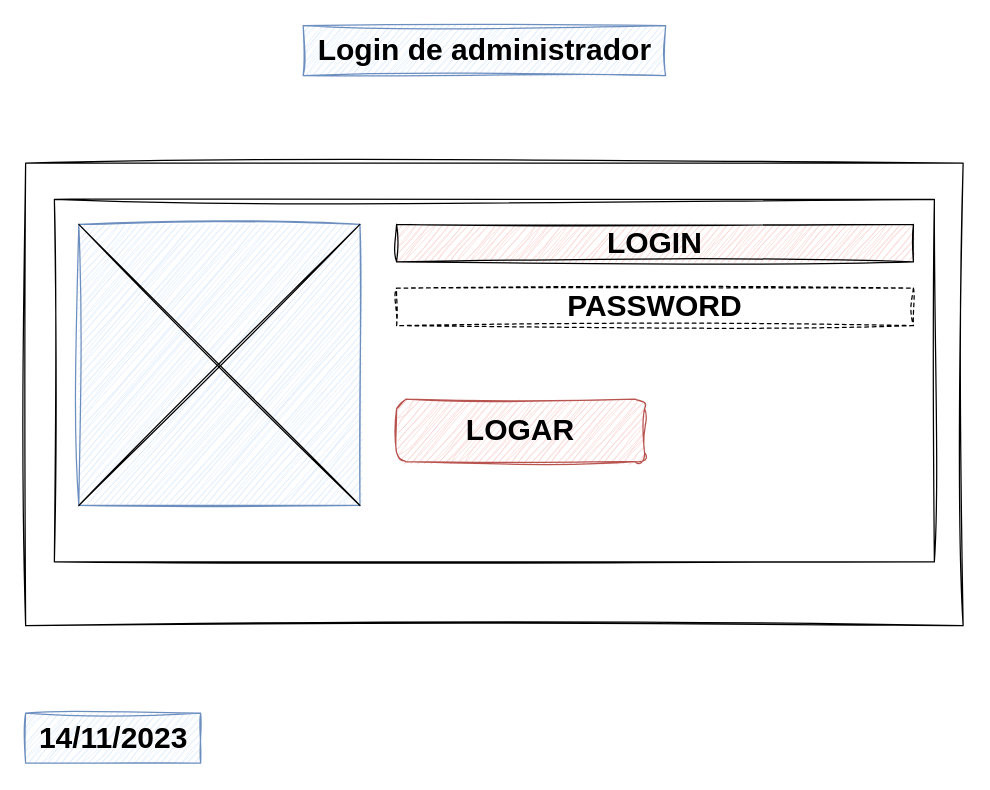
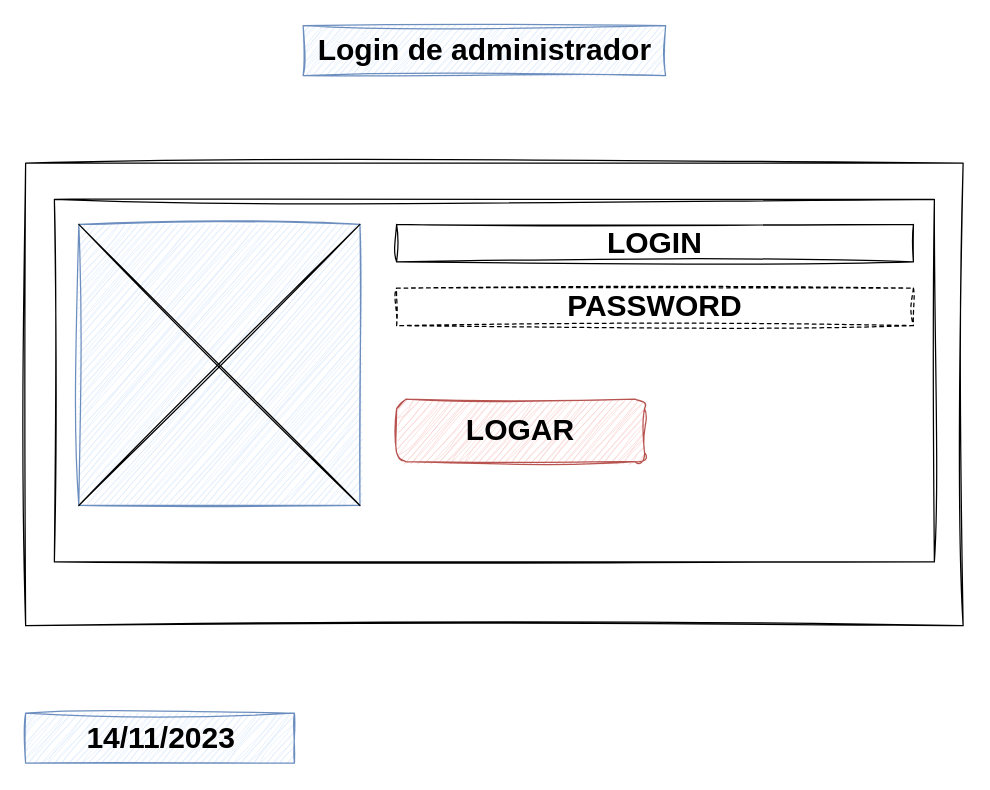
(655, 243) -> (655, 243)
(113, 738) -> (160, 738)
